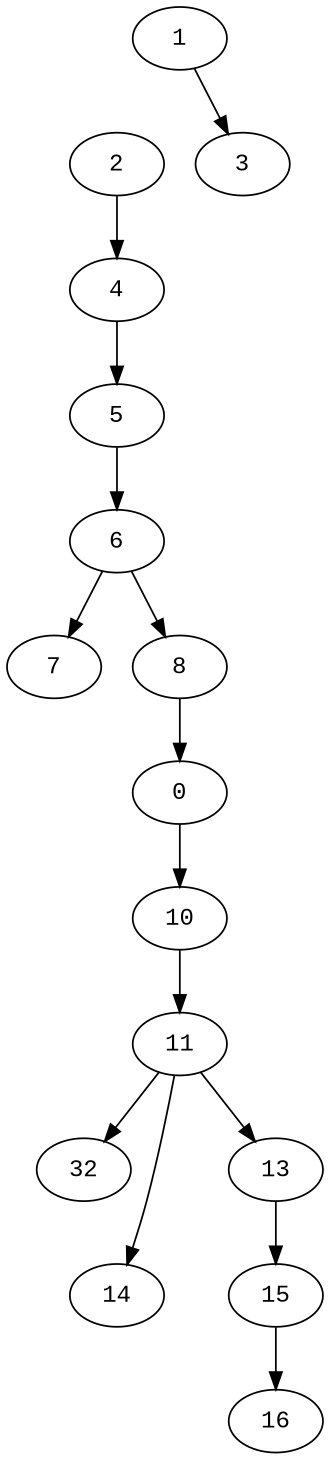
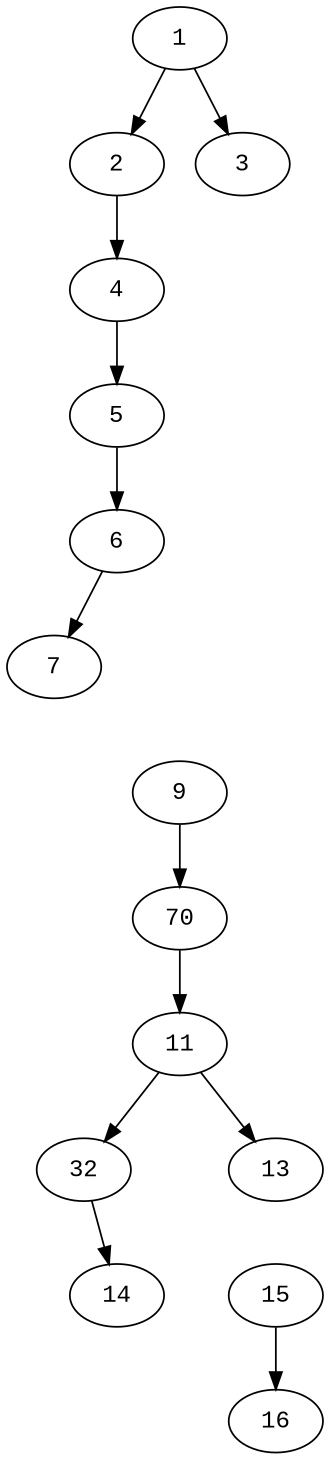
none -> (152, 93)
(180, 667) -> none
(180, 793) -> (180, 793)
(180, 918) -> (180, 918)
(156, 1162) -> (98, 1224)
(276, 1224) -> none
